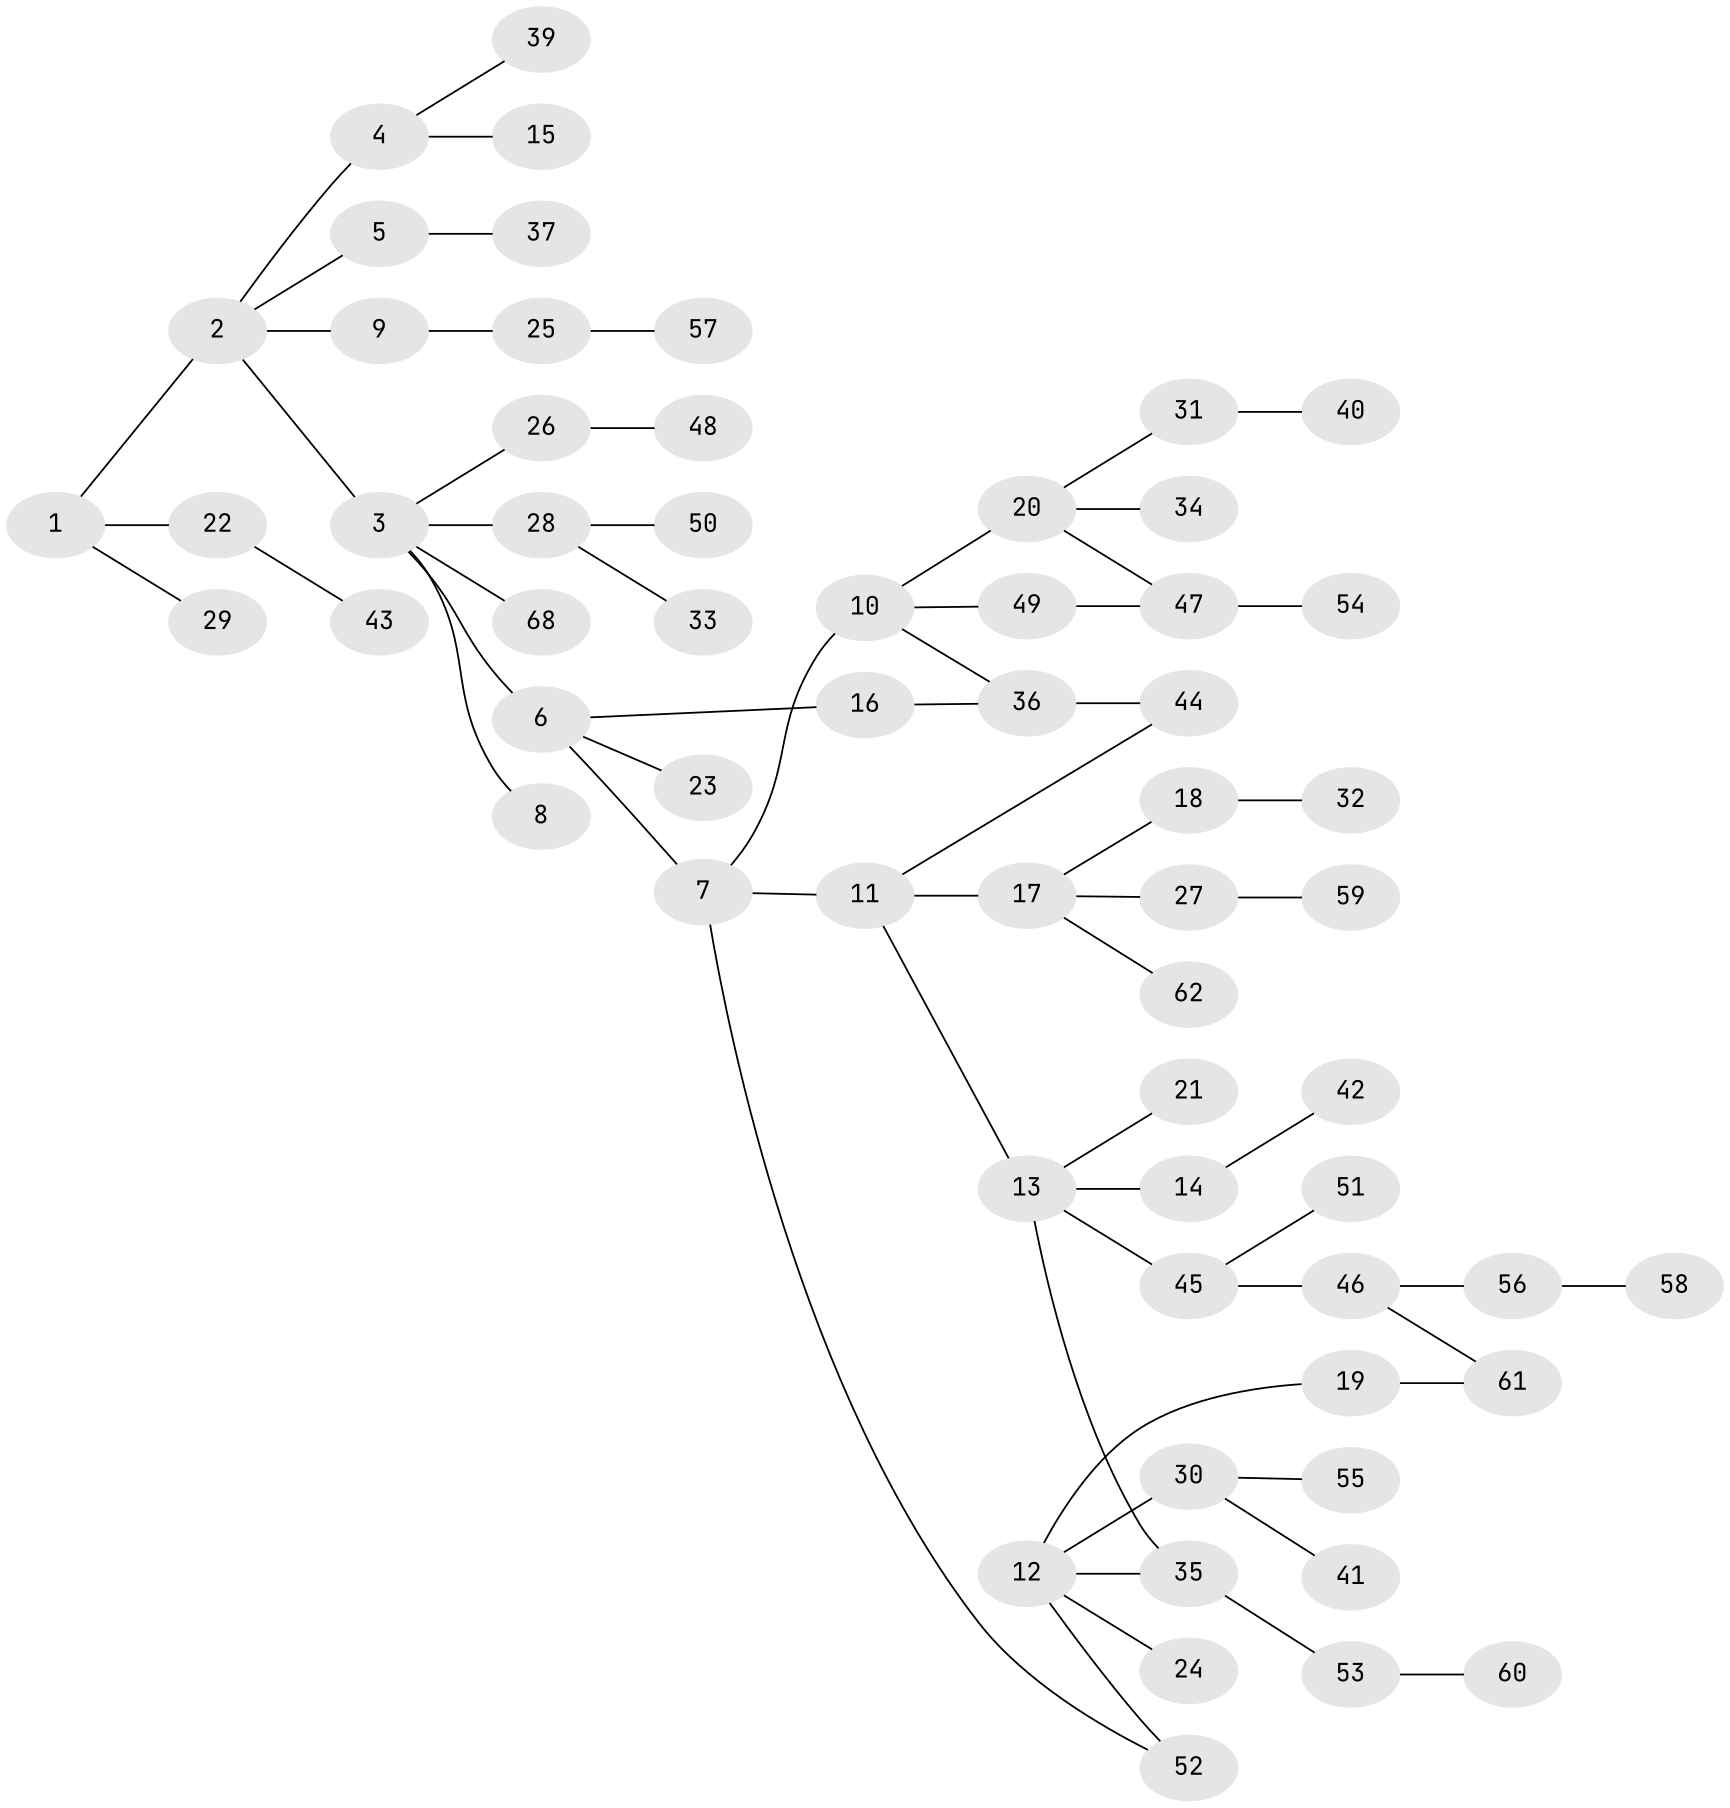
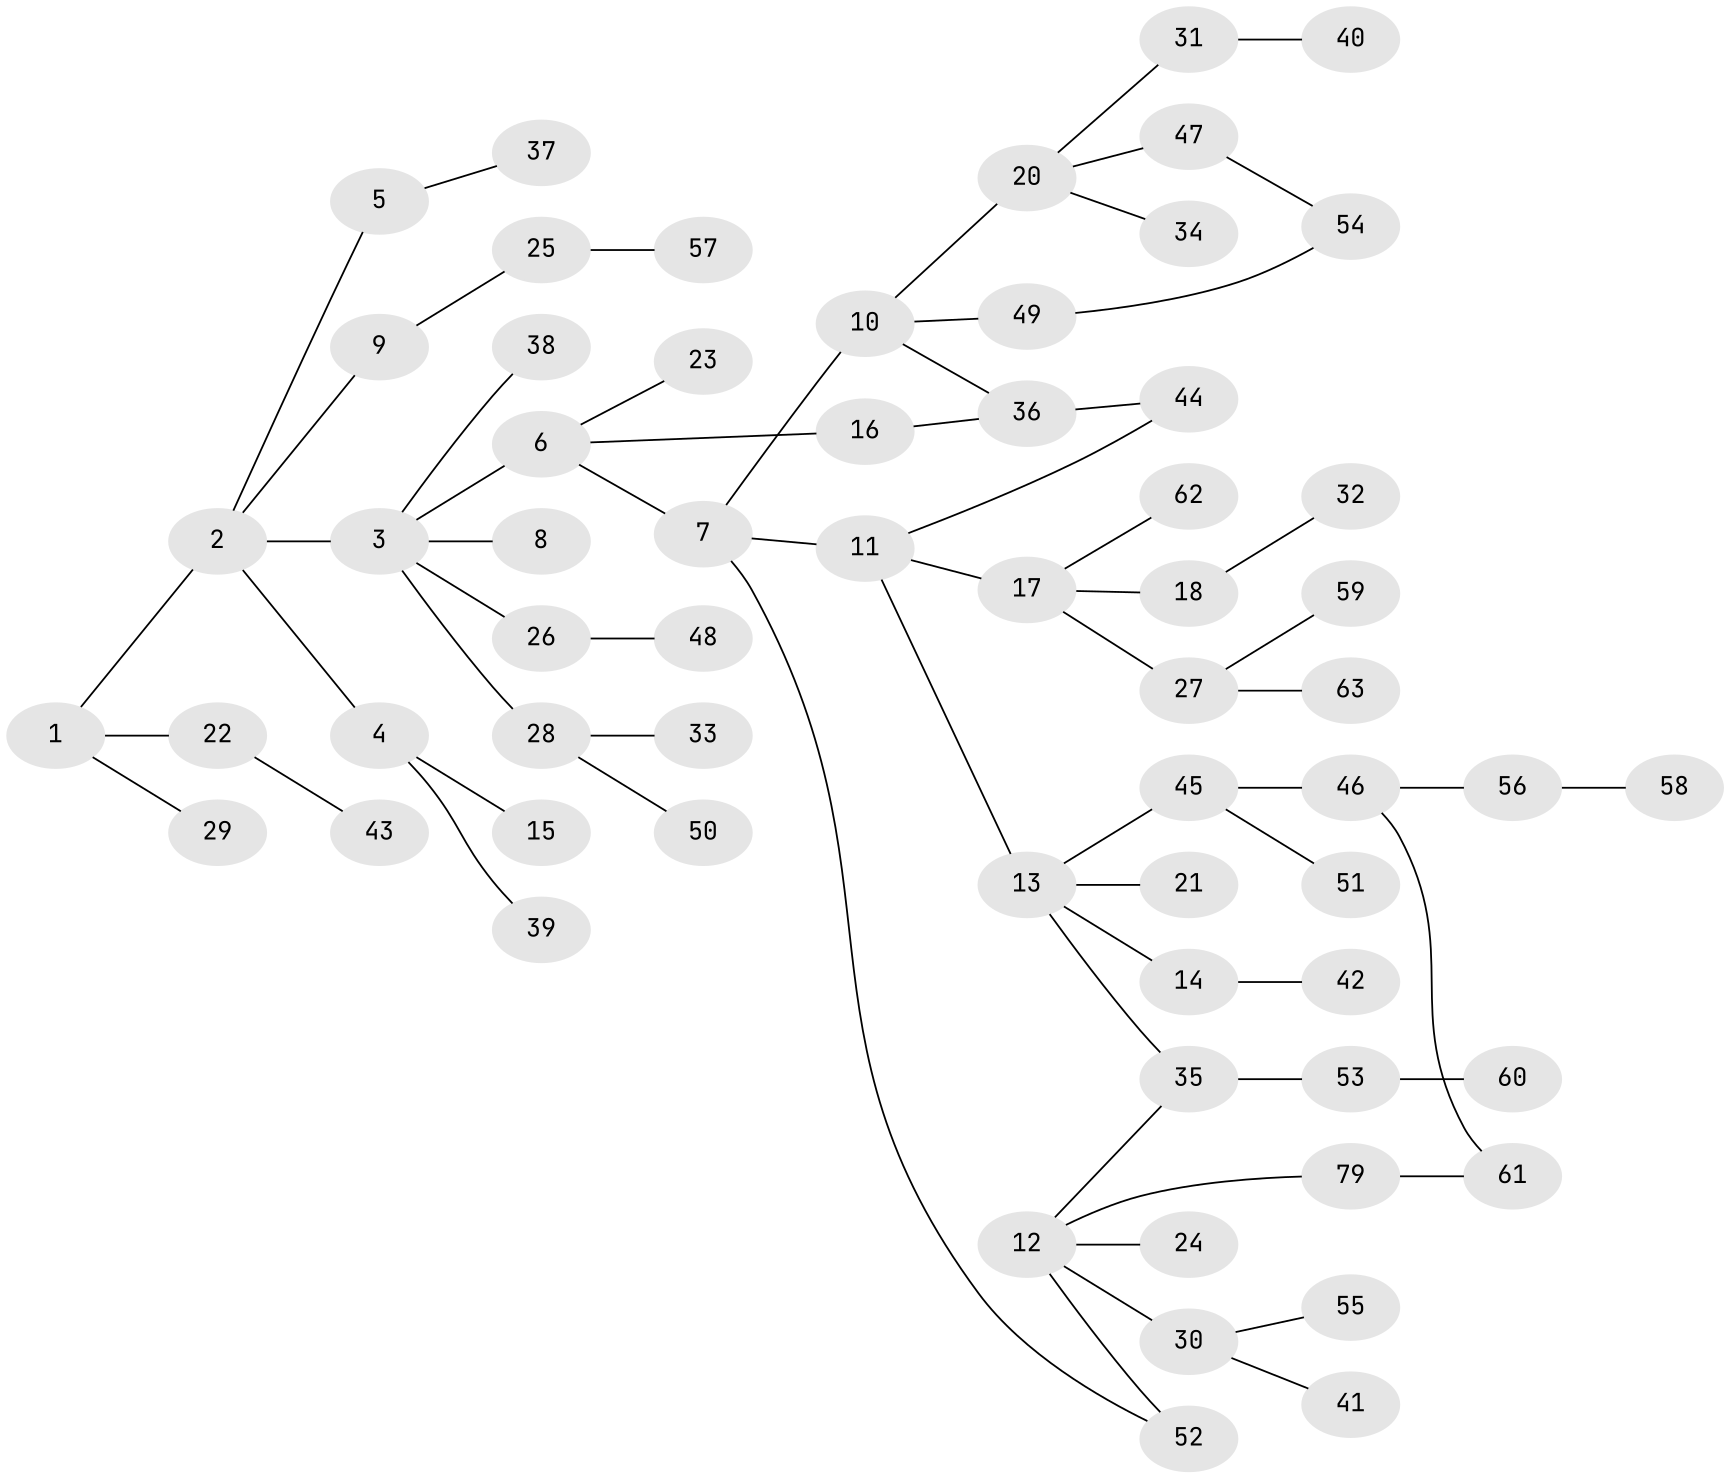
(1108, 606) -> (1198, 293)
(541, 622) -> (541, 347)
none -> (1351, 691)
(1351, 1383) -> (1351, 1176)
